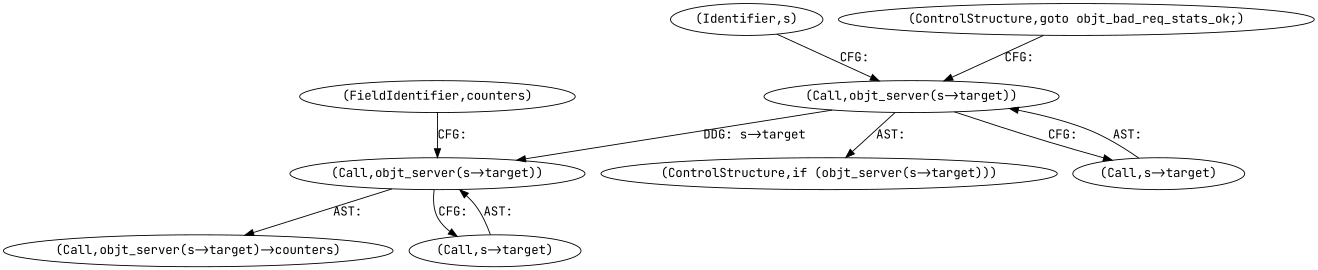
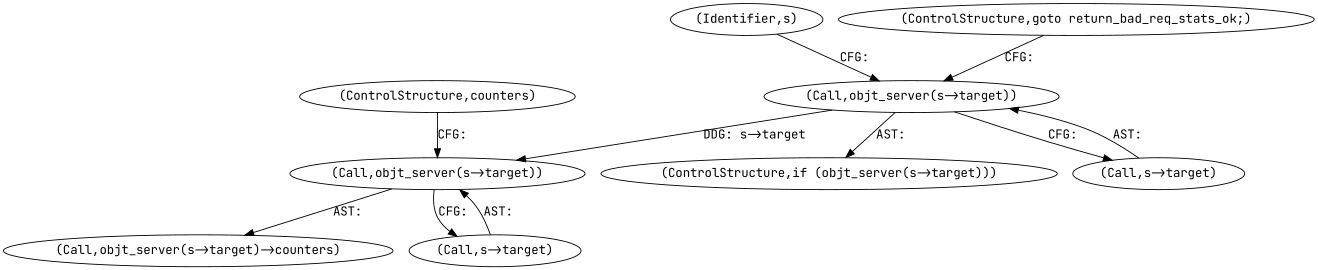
(1076, 19) -> (1076, 19)
(437, 97) -> (437, 97)
